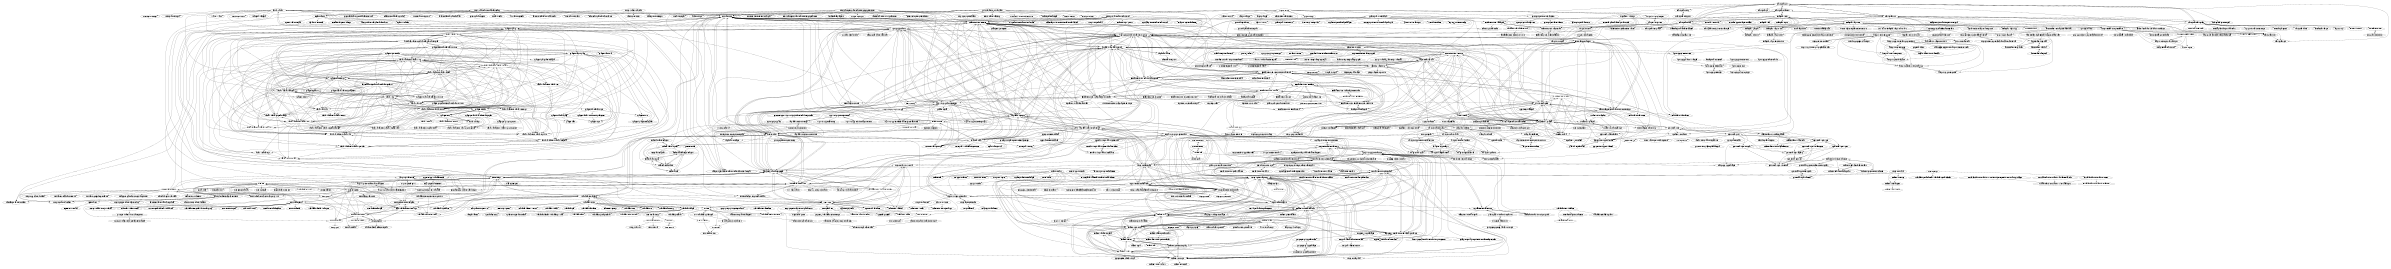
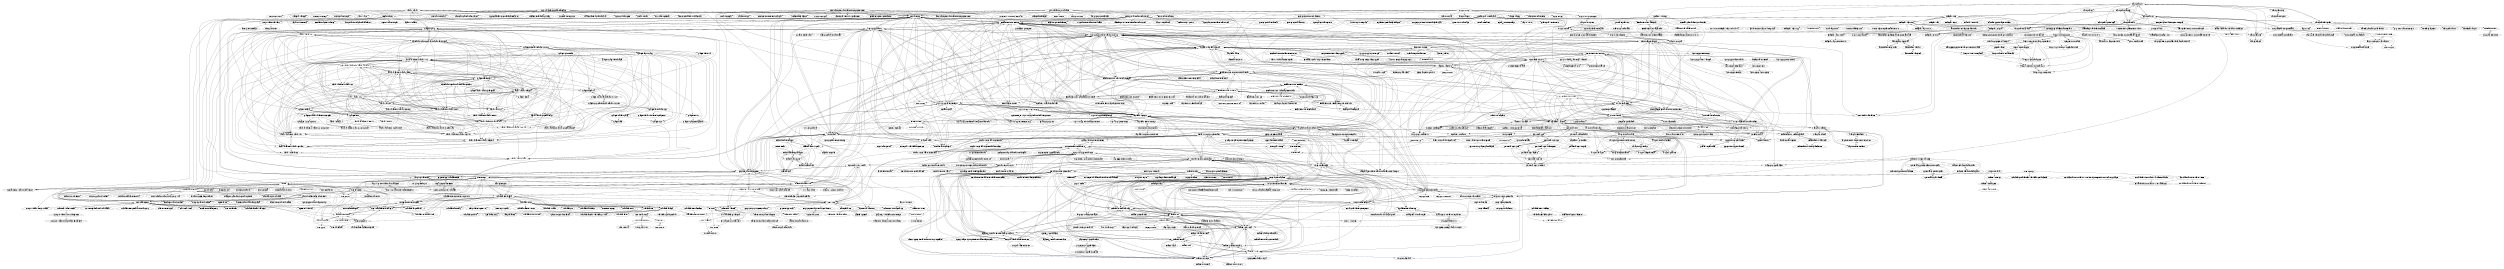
(474, 12) -> (332, 20)
